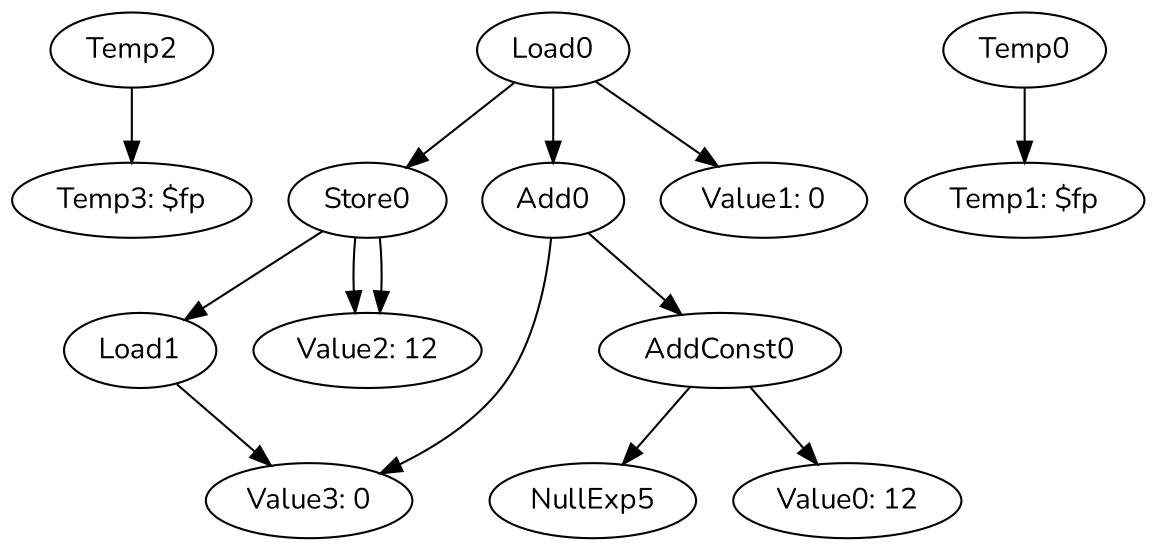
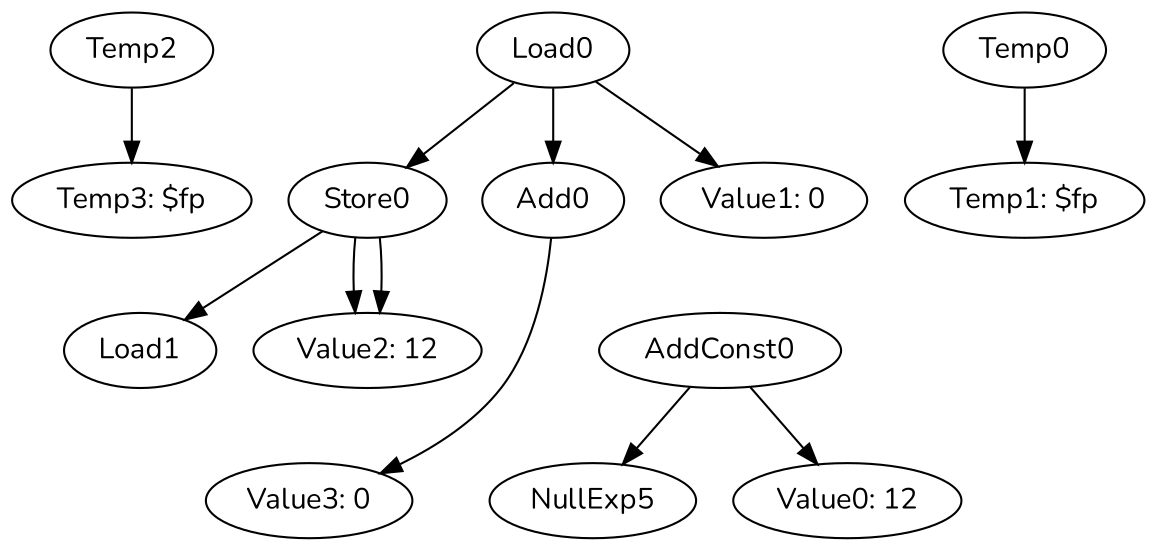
(627, 267) -> none
(216, 418) -> none
